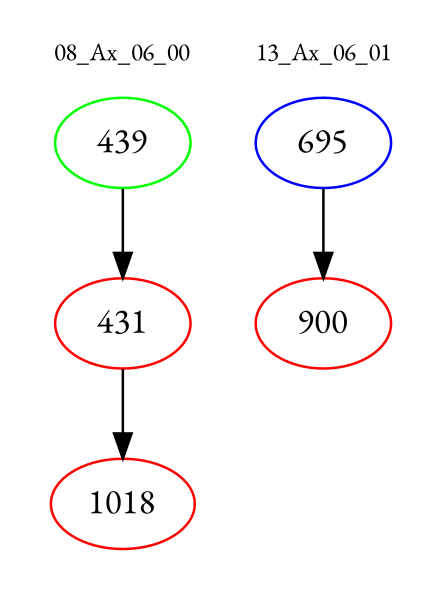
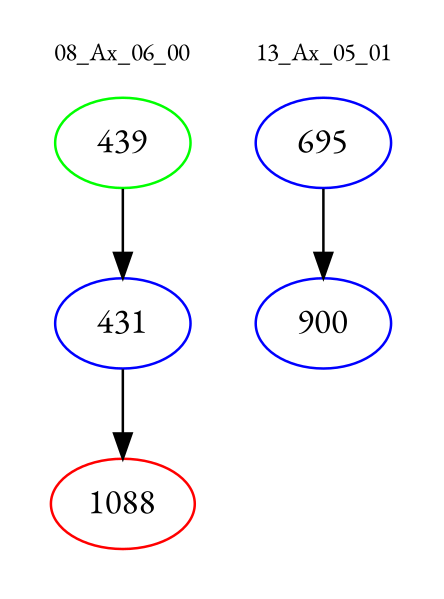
(325, 54) -> (325, 54)
(123, 323) -> (123, 323)
(323, 323) -> (323, 323)
(123, 504) -> (123, 504)
